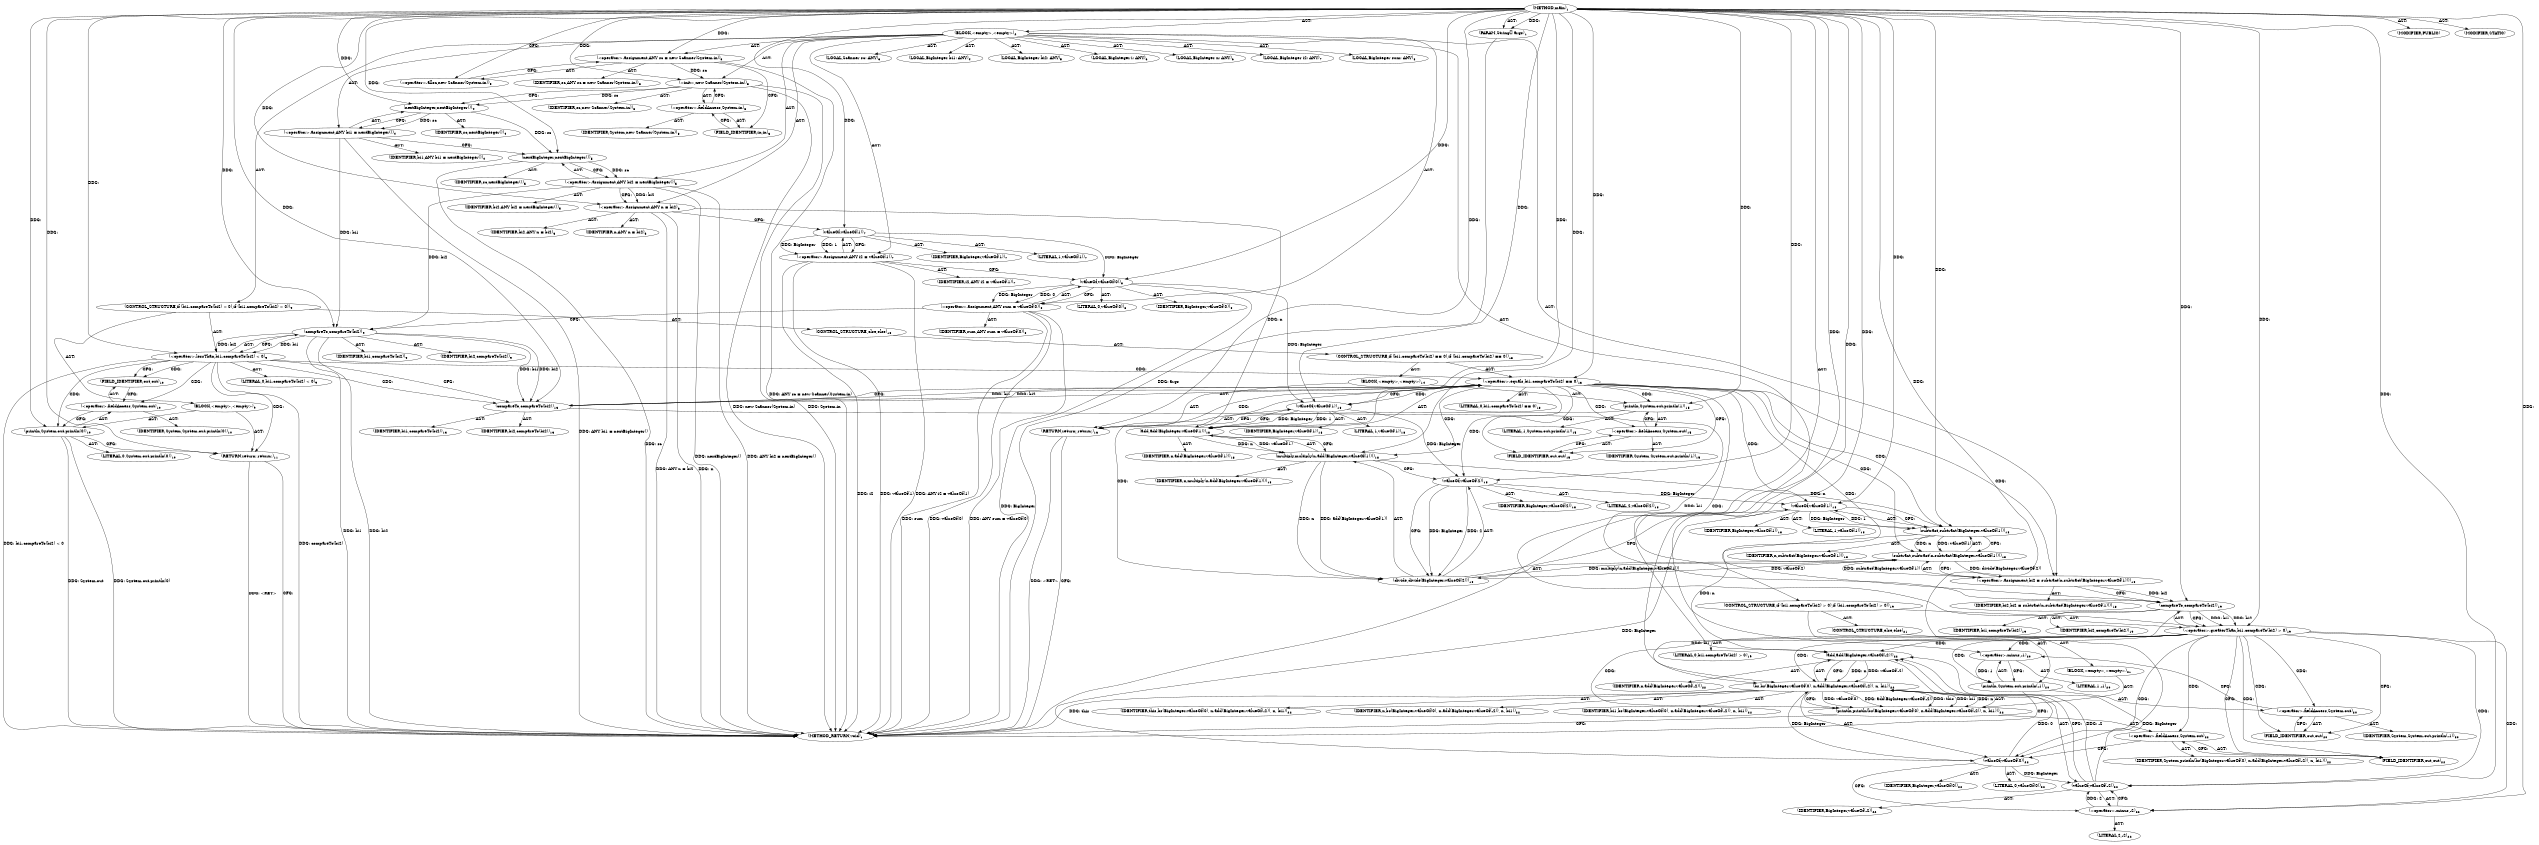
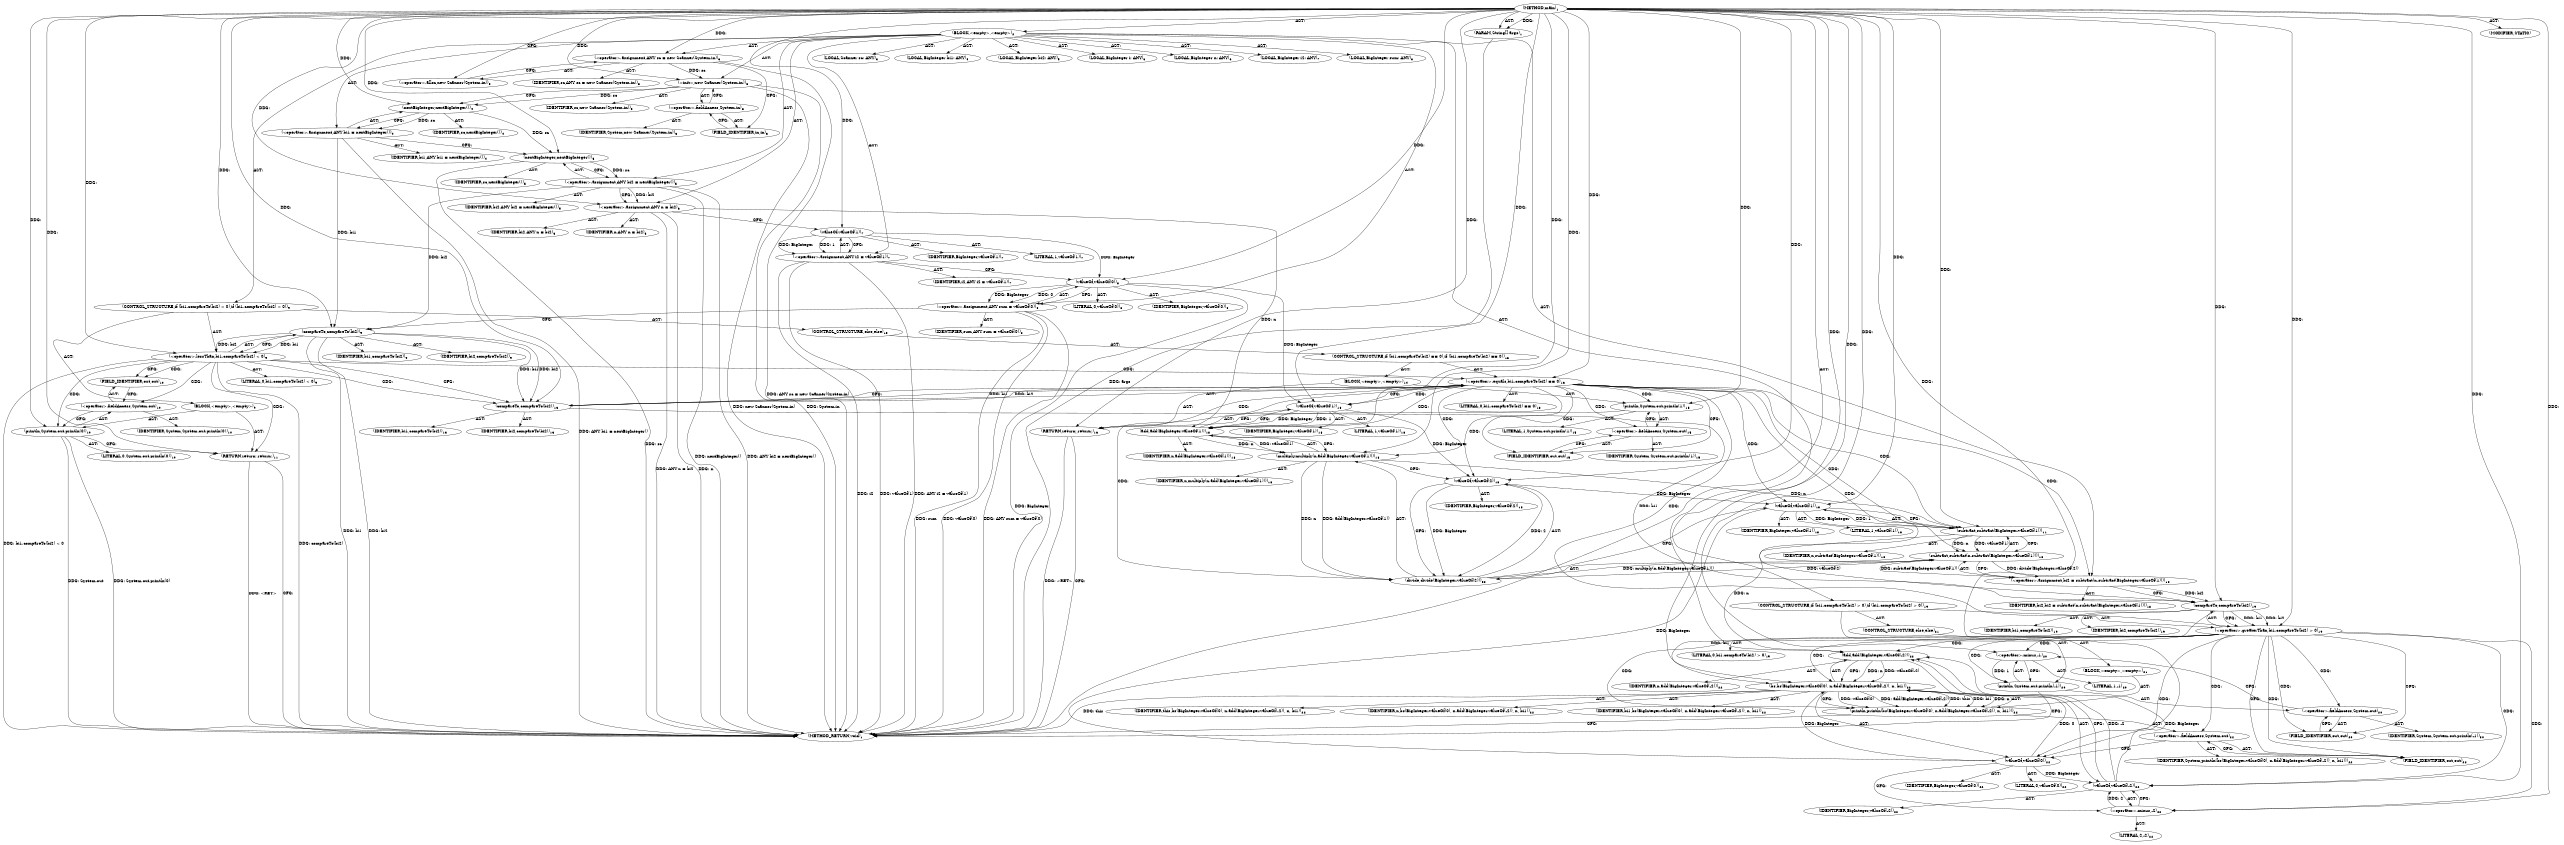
(2419, 33) -> none
(1423, 407) -> (1424, 407)
(1633, 506) -> none
(2008, 531) -> (2045, 531)
(1472, 581) -> (1484, 581)
